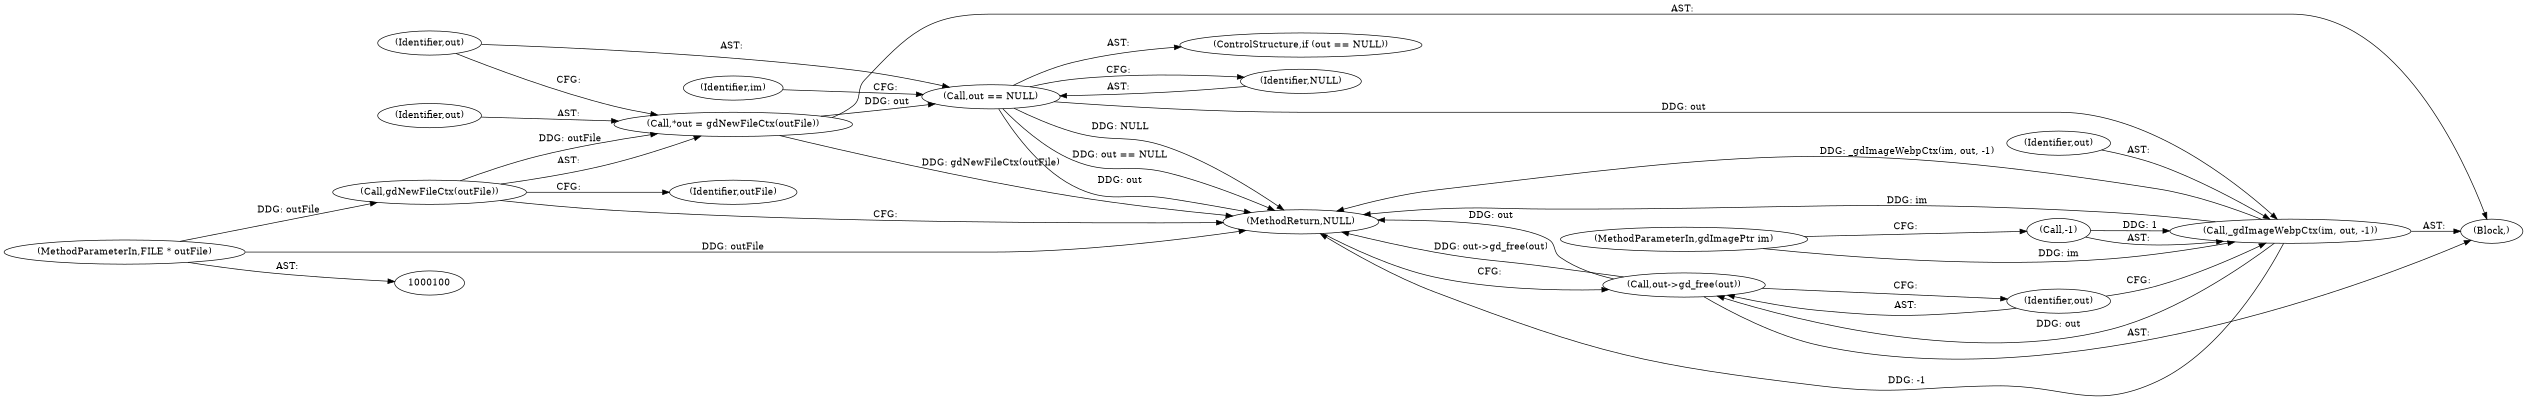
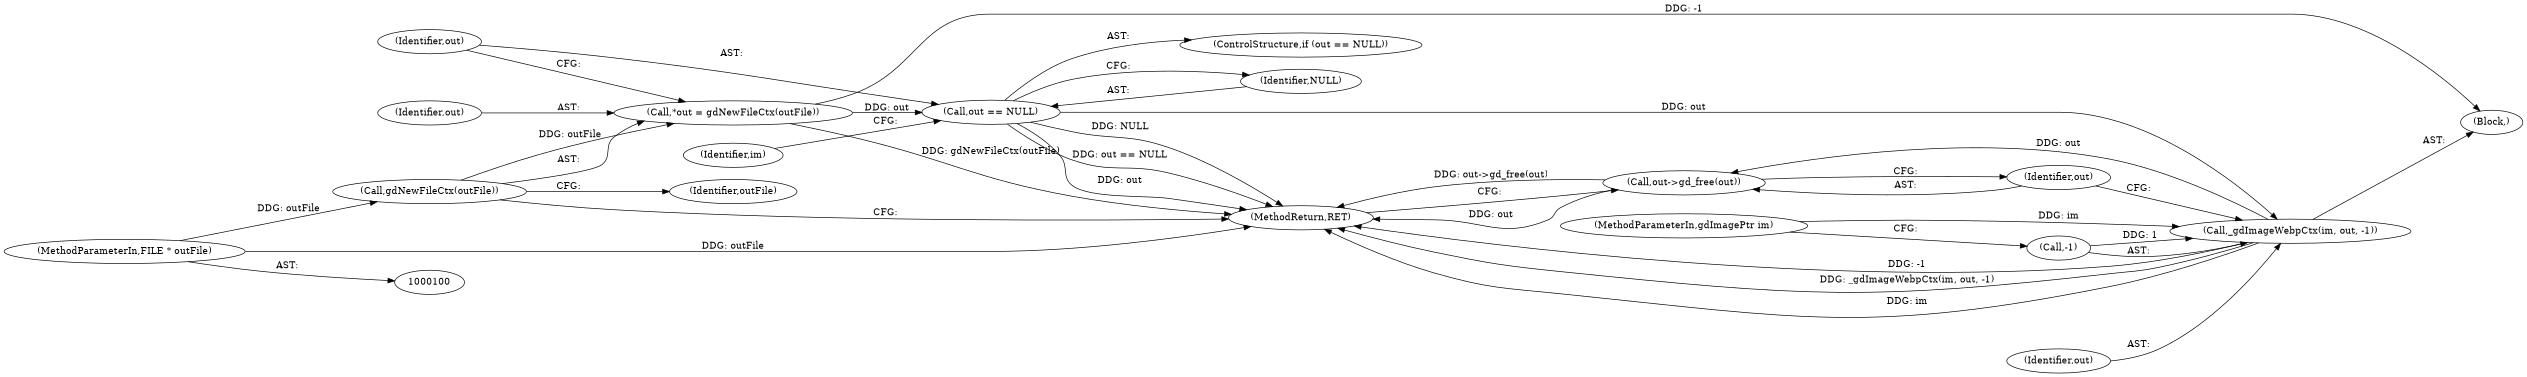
(1684, 9) -> (1684, 9)
(1301, 222) -> (1301, 218)
(2086, 349) -> none
